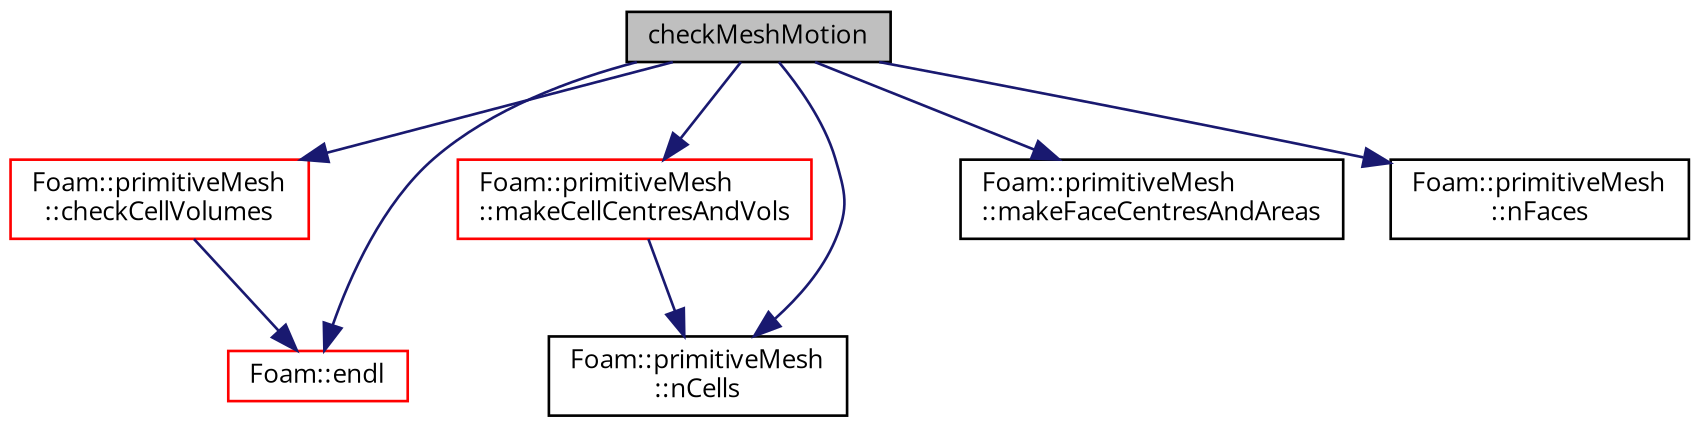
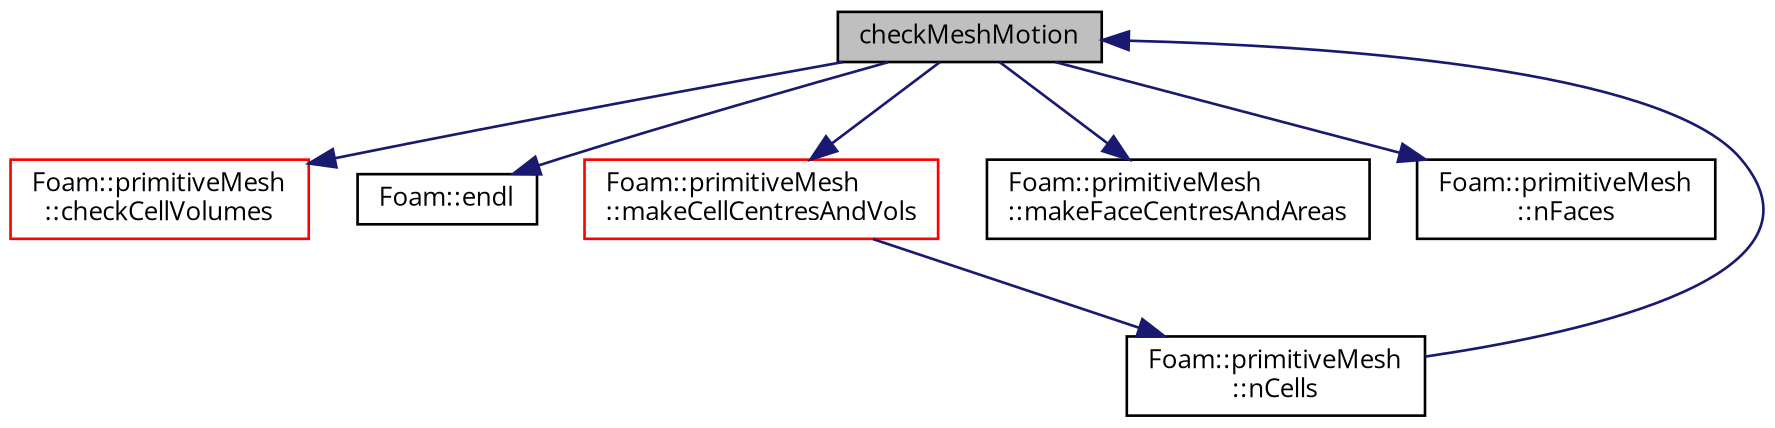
(844, 193) -> (1660, 111)
(236, 285) -> none
(318, 376) -> (447, 199)
